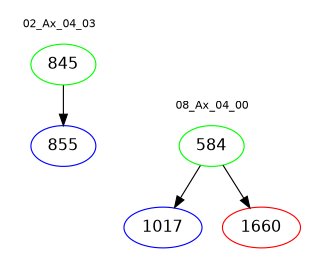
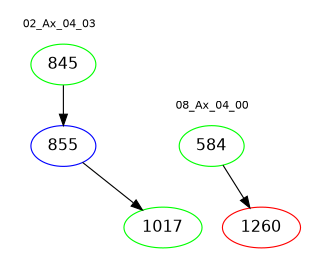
(190, 182) -> (108, 183)
(163, 228) -> (163, 228)
(261, 228) -> (261, 228)
